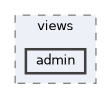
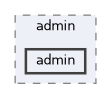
(56, 27) -> (56, 27)
